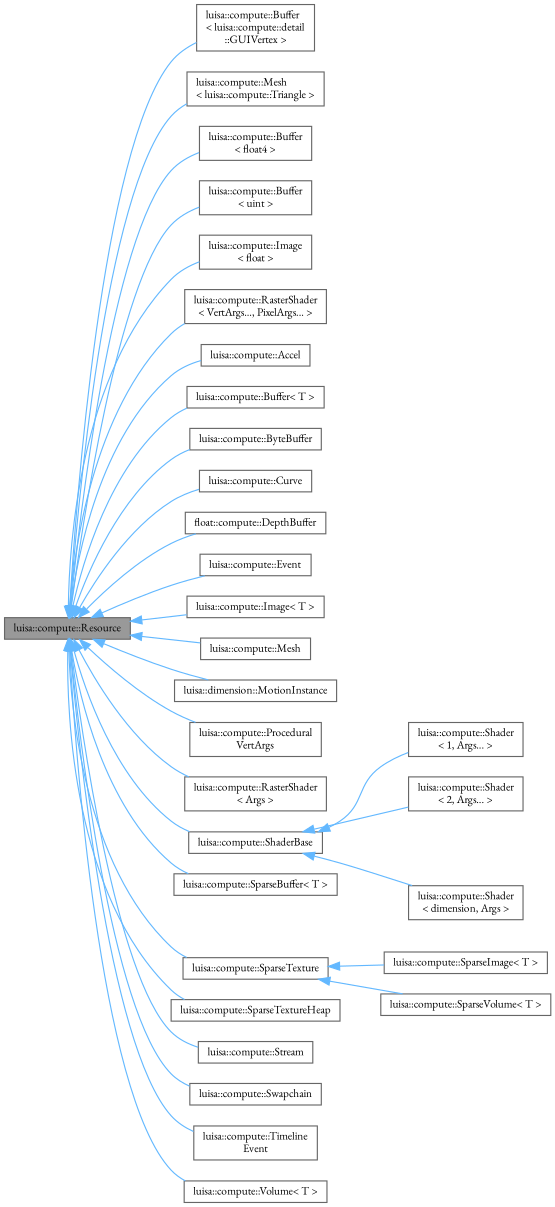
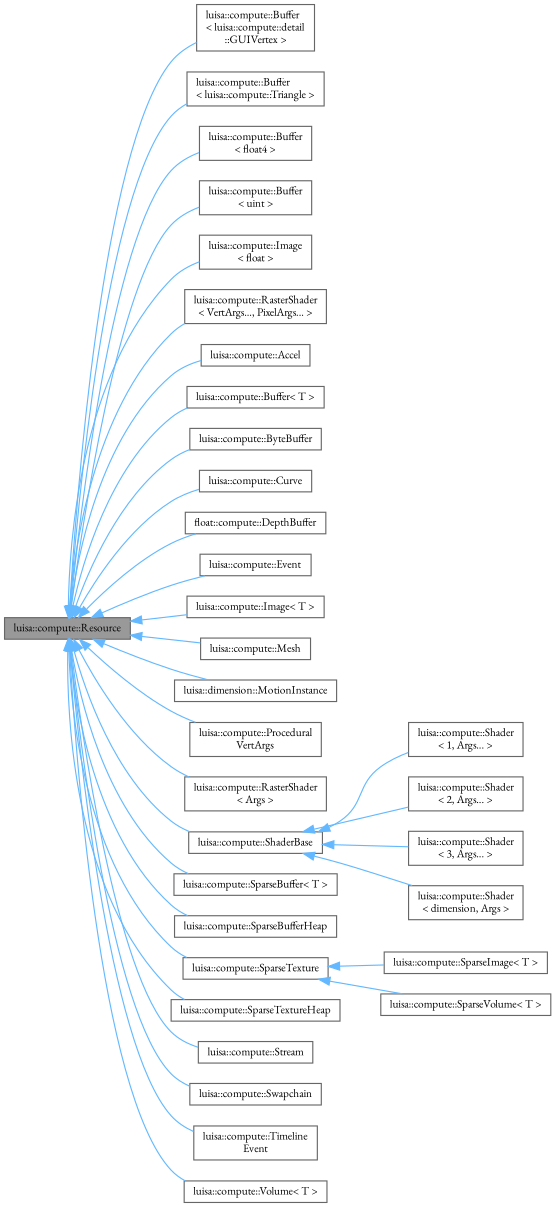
(256, 89) -> (256, 89)
none -> (466, 848)
none -> (256, 926)
